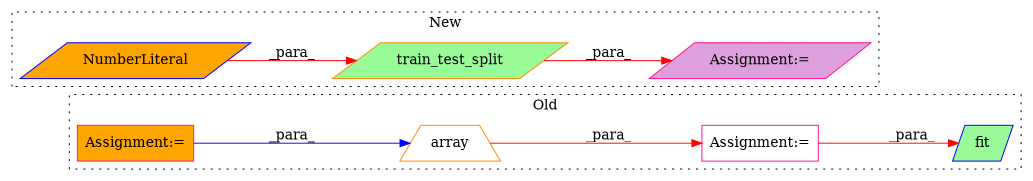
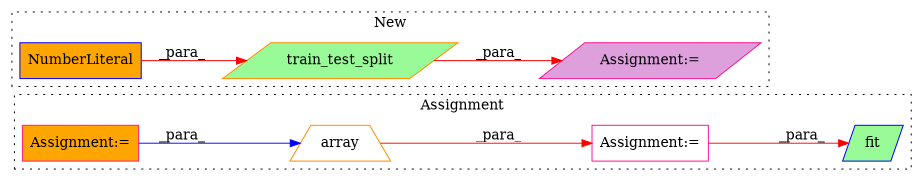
(136, 61) -> (81, 61)
(545, 106) -> (463, 106)
